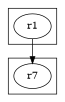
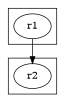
(33, 76) -> (33, 76)
